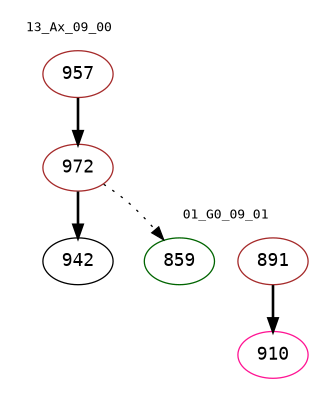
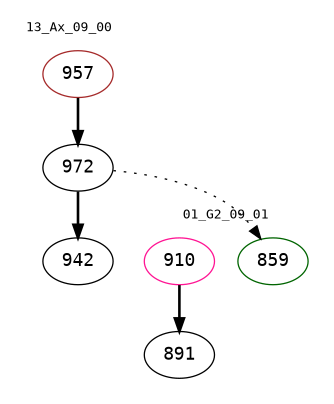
(78, 168) -> (78, 168)
(226, 215) -> (226, 215)
(273, 261) -> (179, 355)
(273, 302) -> (179, 302)
